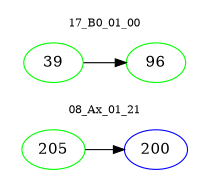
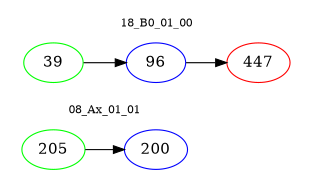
(105, 24) -> (157, 24)
(156, 63) -> (156, 63)
none -> (258, 63)
(105, 111) -> (105, 111)
